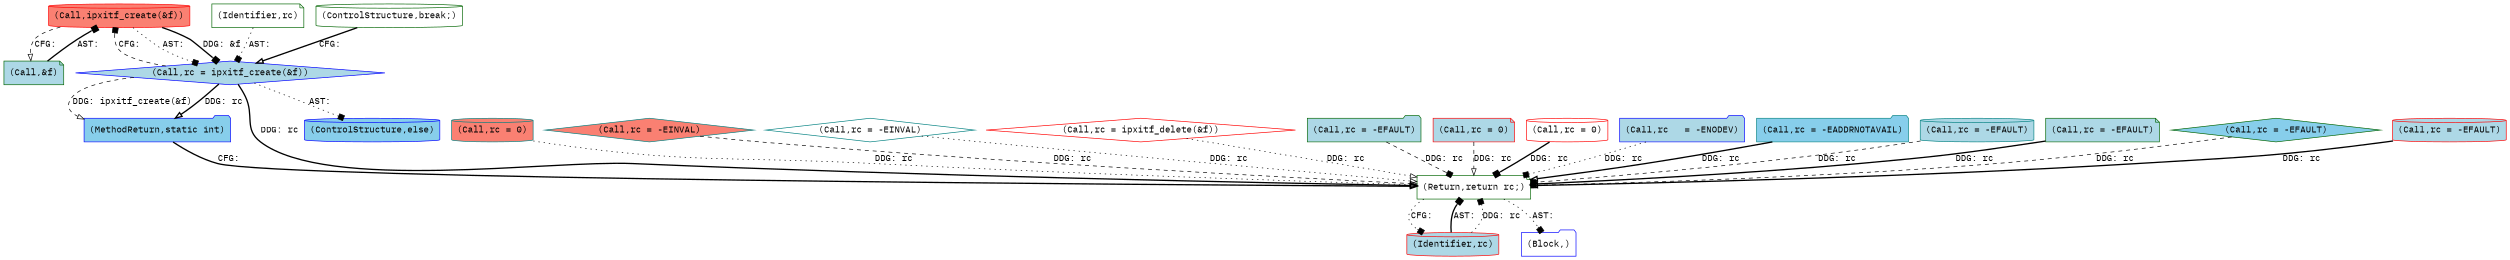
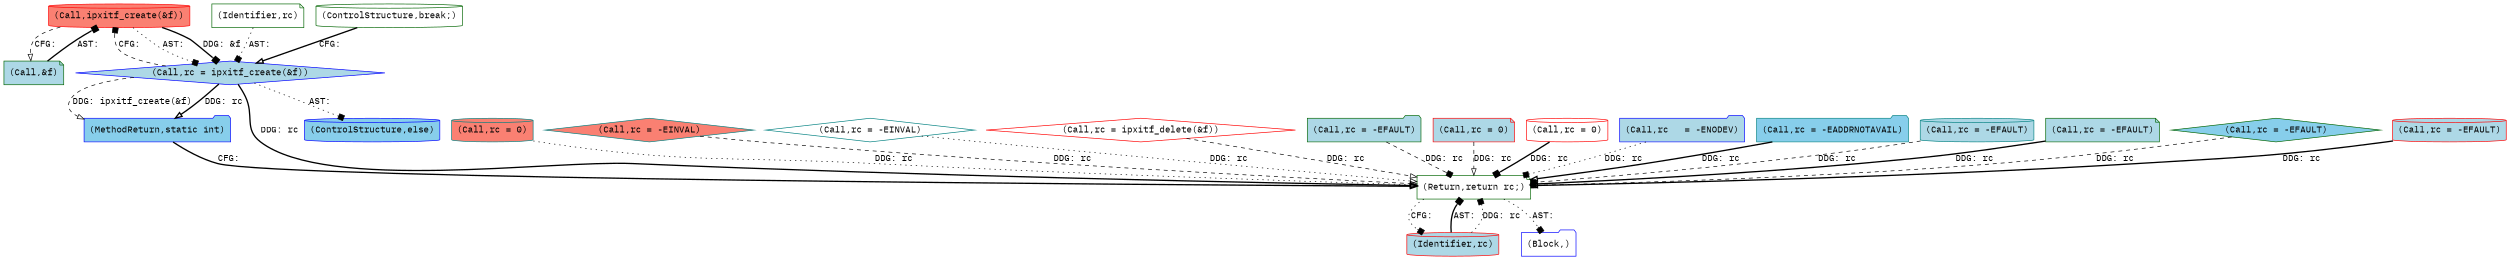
(1298, 157) -> (1298, 157)
